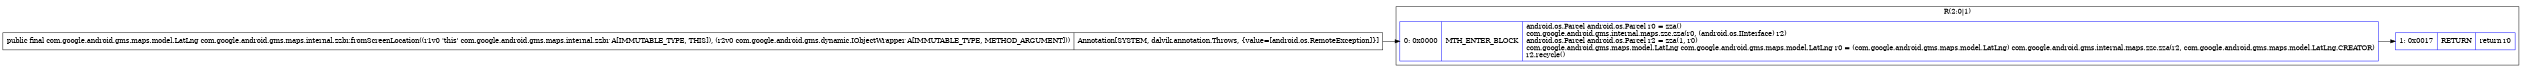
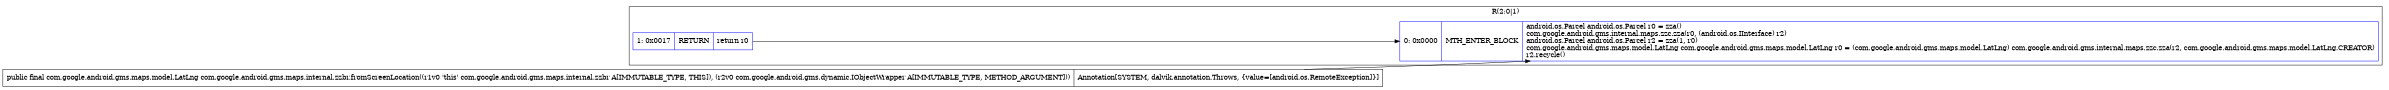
(2384, 41) -> (1074, 41)
